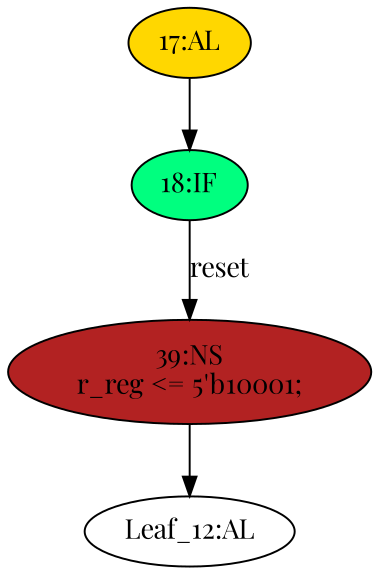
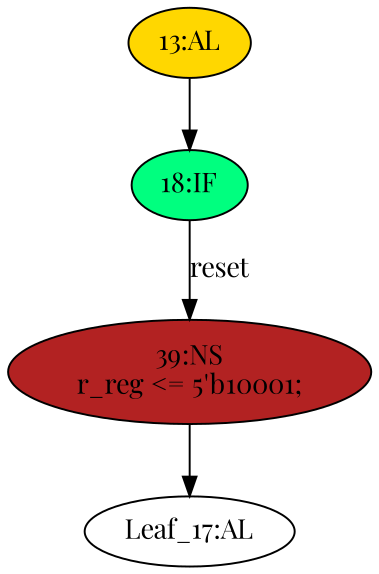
(190, 43) -> (190, 43)
(190, 531) -> (190, 531)
